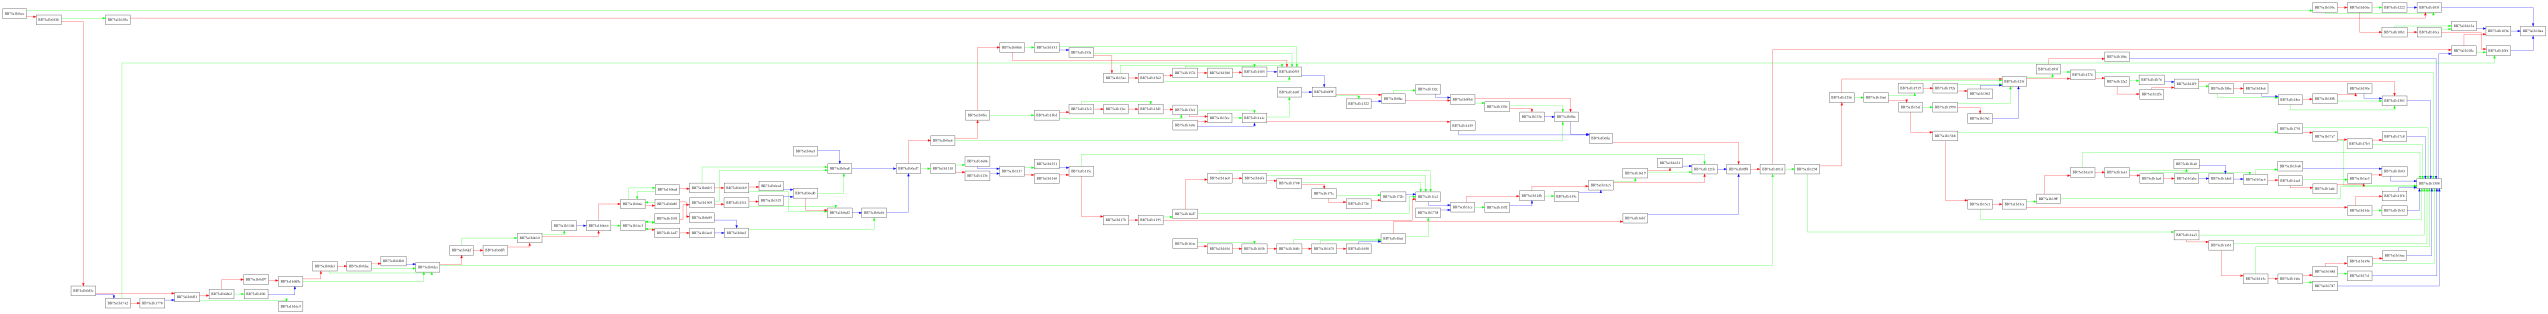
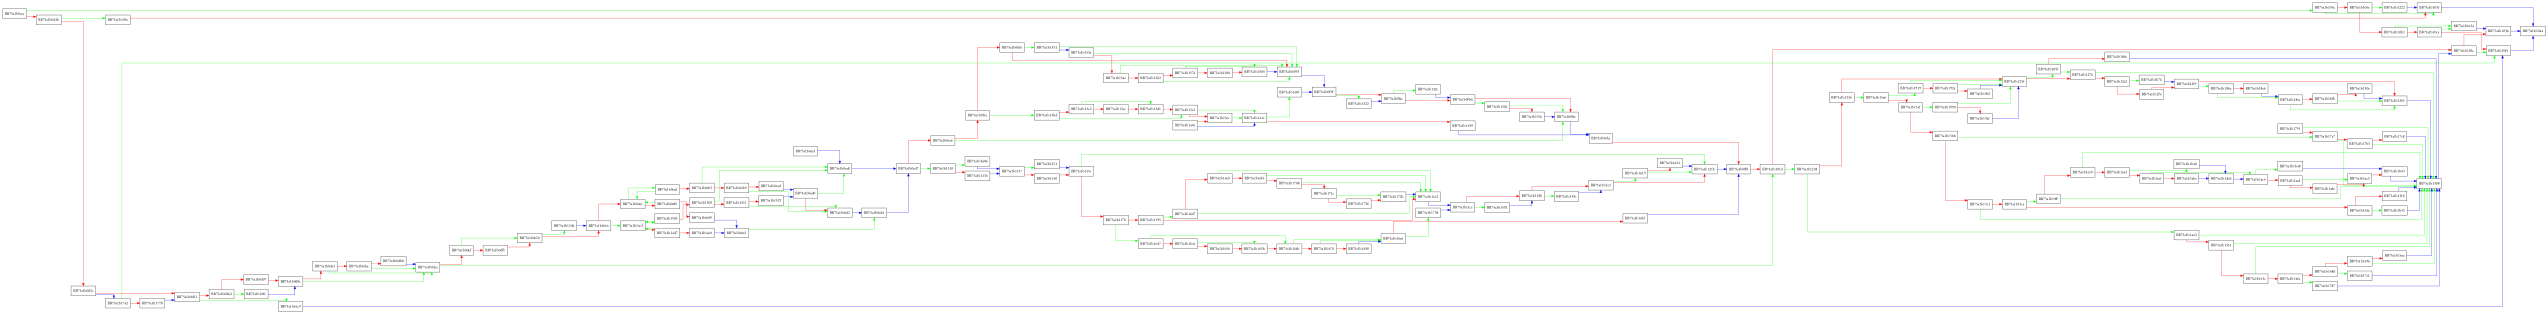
(2117, 132) -> (2134, 137)
none -> (1151, 244)
none -> (1527, 306)
